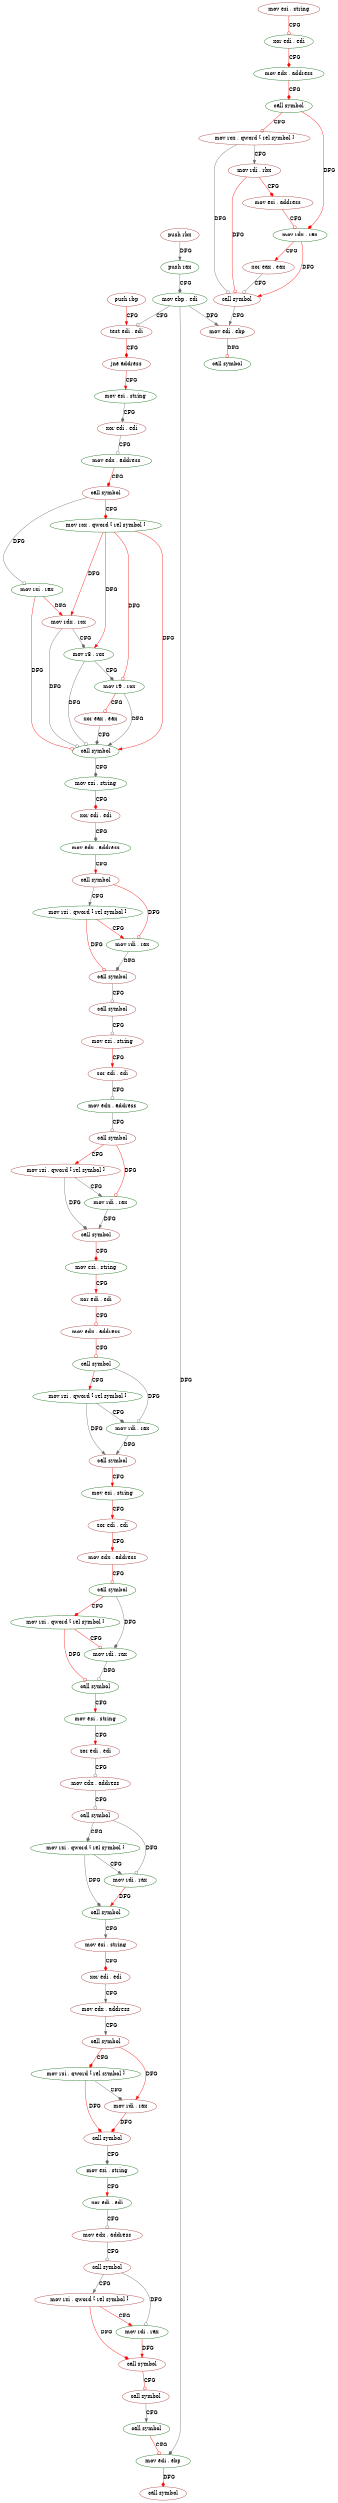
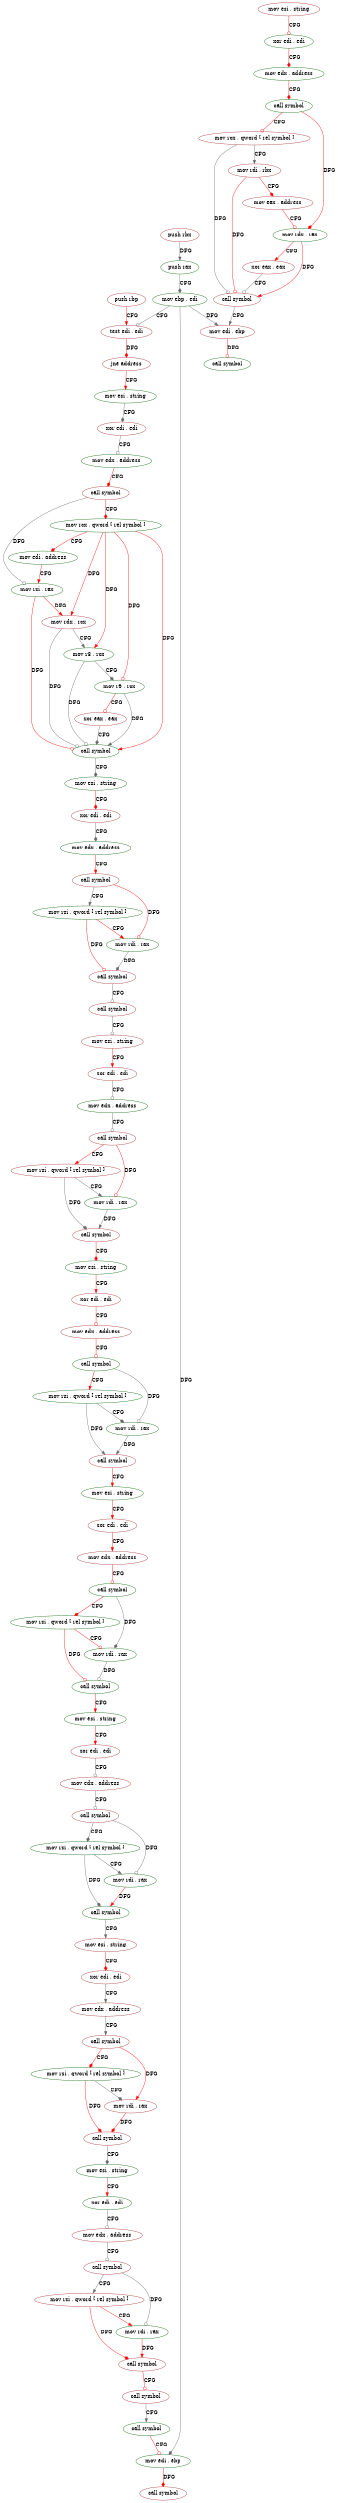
(278, 203) -> (278, 203)
(132, 348) -> (132, 348)
none -> (43, 558)
(78, 637) -> (78, 637)
